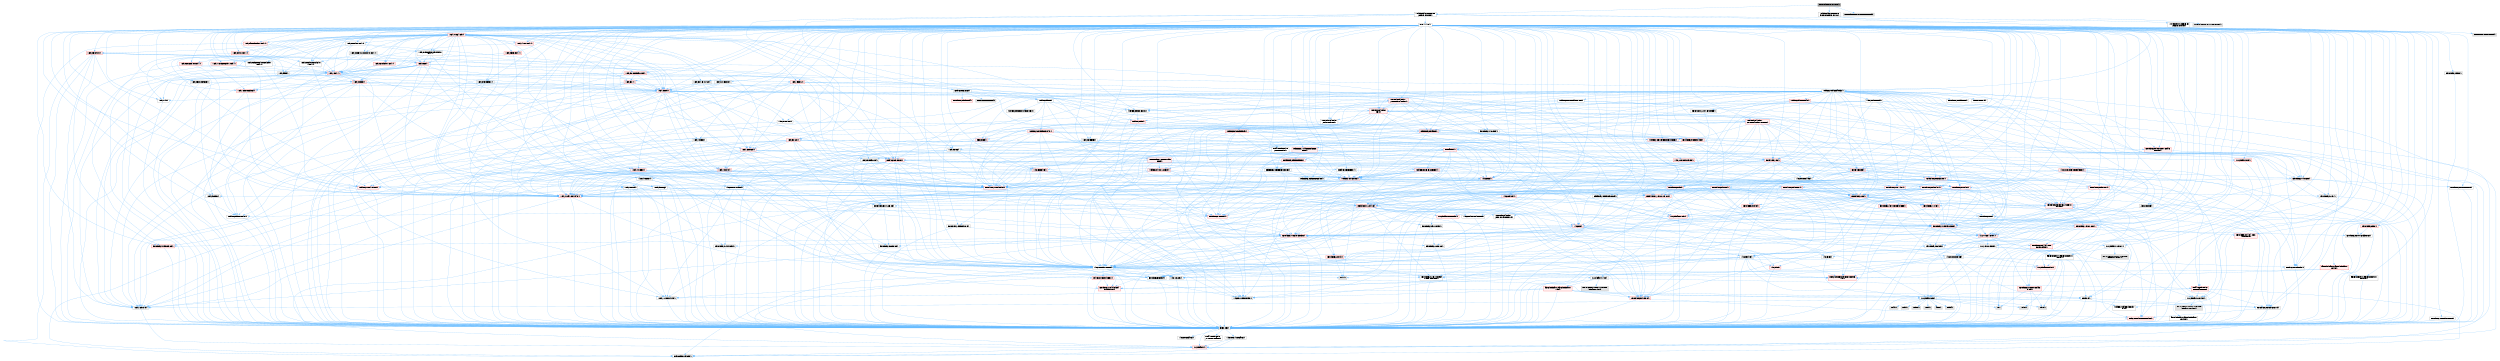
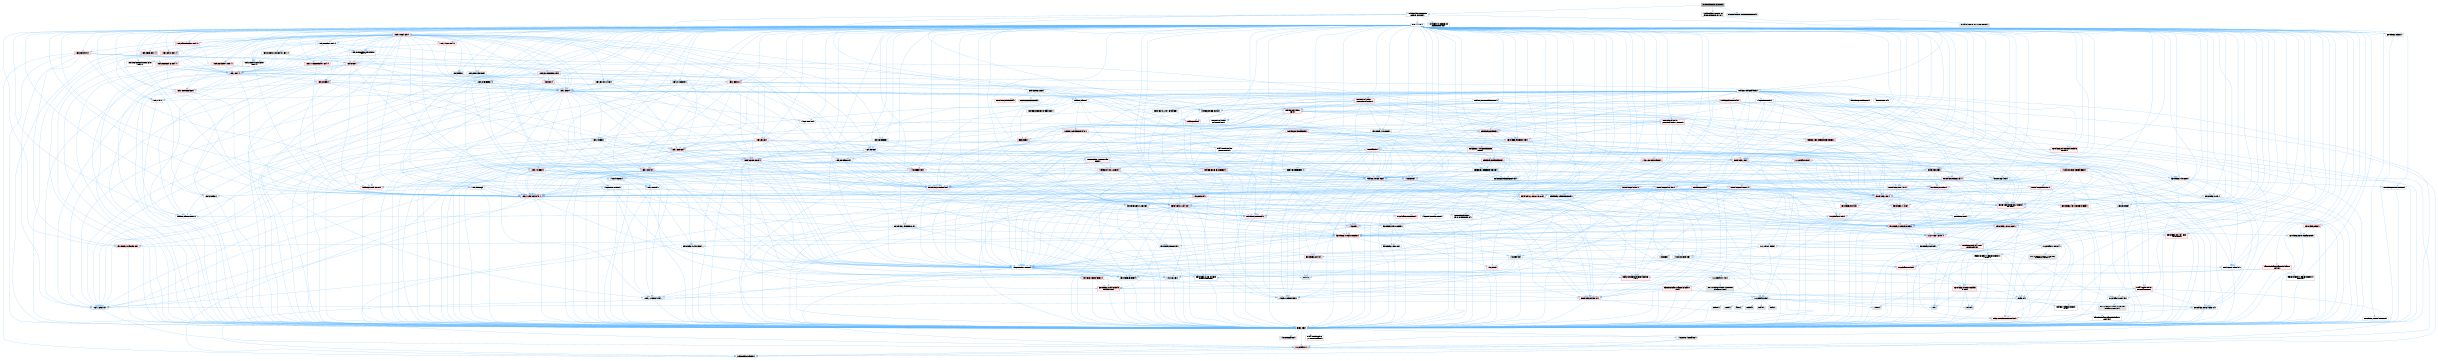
(2485, 35) -> none
(173, 63) -> (462, 43)
